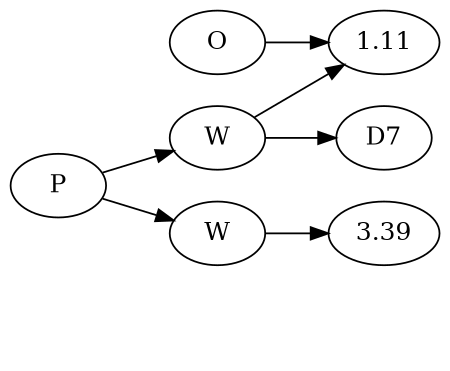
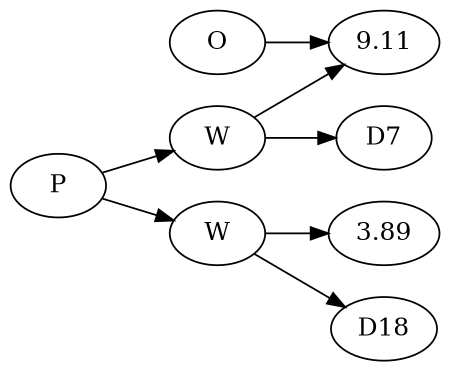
(384, 42) -> (384, 42)
(384, 233) -> (384, 233)
none -> (384, 329)
